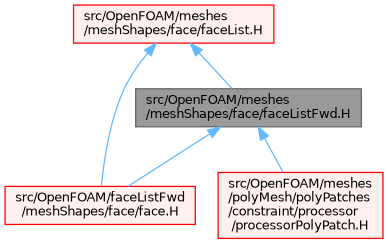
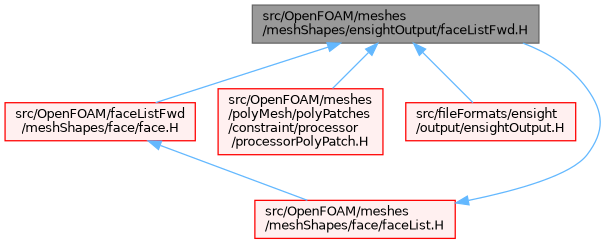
(249, 108) -> (396, 24)
(114, 116) -> (234, 173)
none -> (491, 122)
